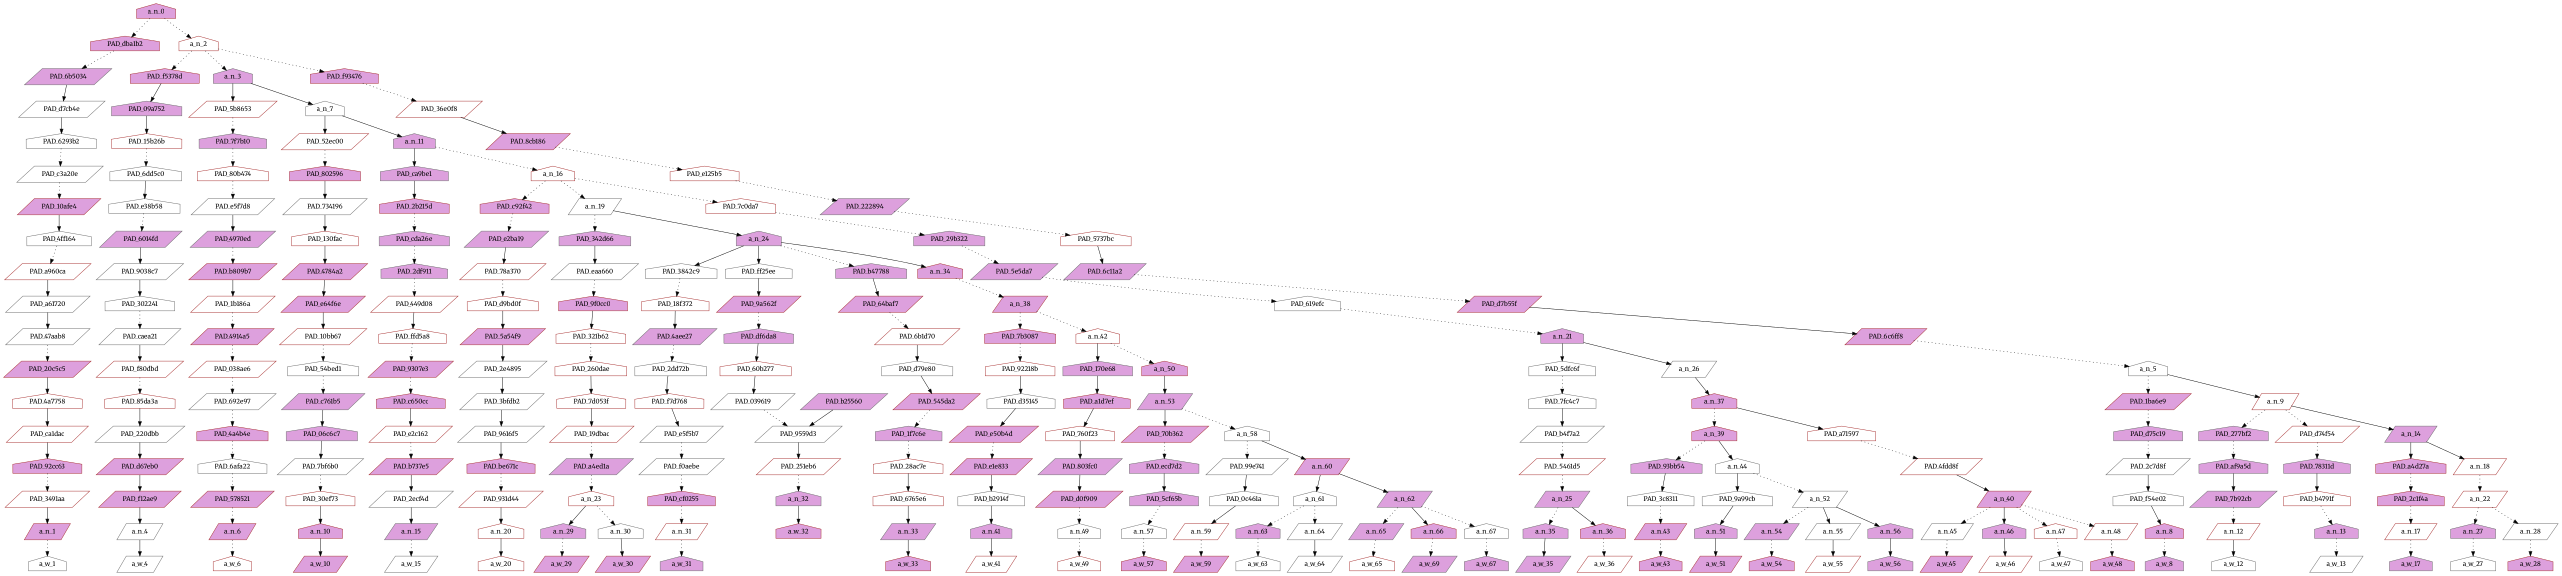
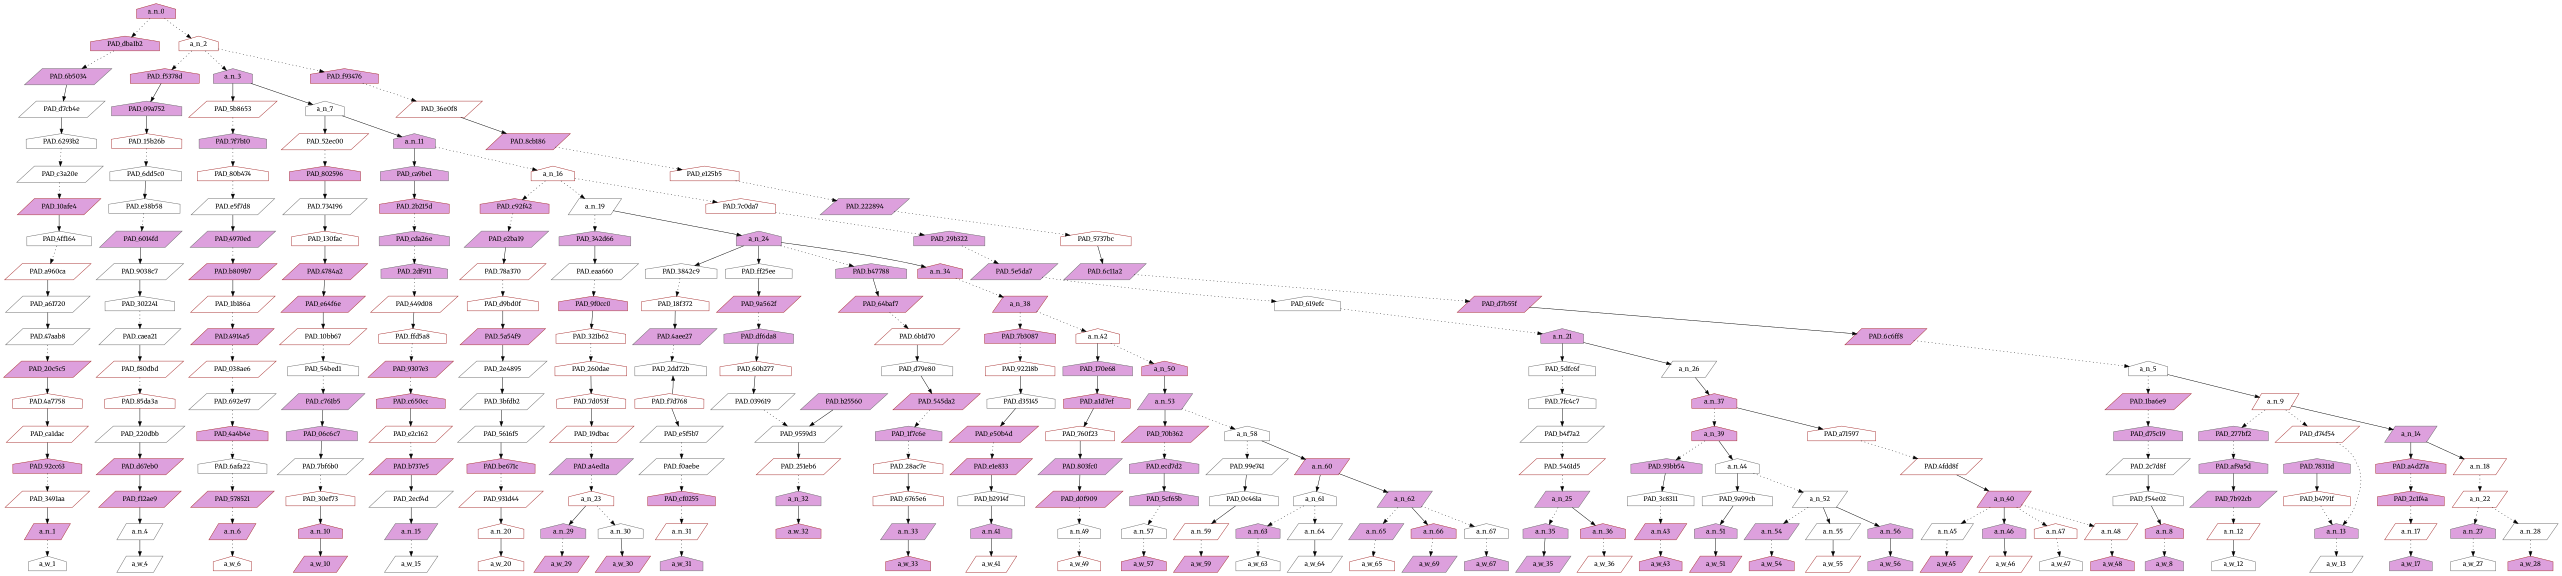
(667, 383) -> (673, 387)
(501, 434) -> (501, 434)
(2317, 448) -> (2361, 479)
